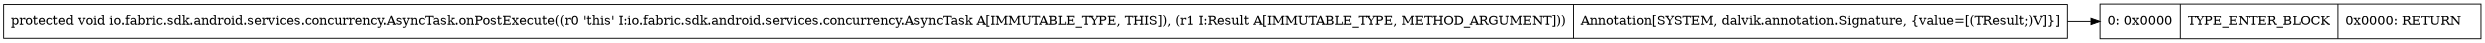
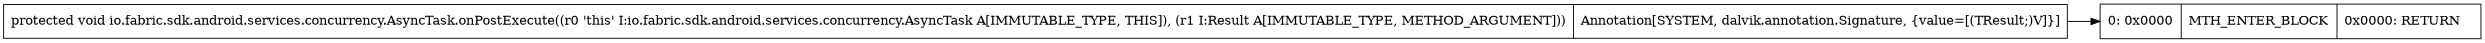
(2259, 21) -> (2259, 21)
